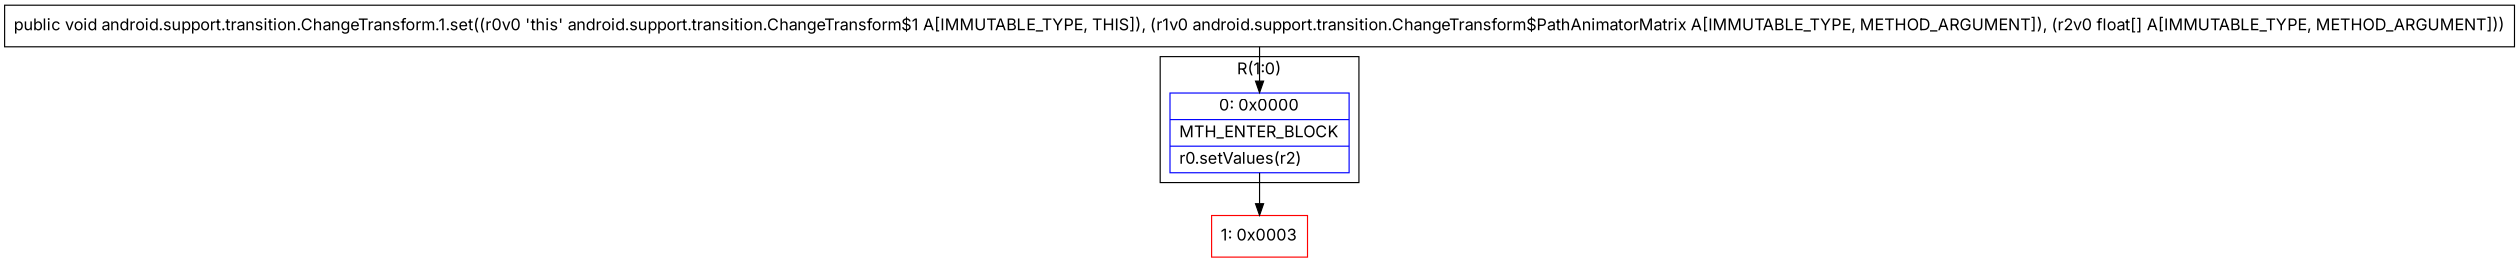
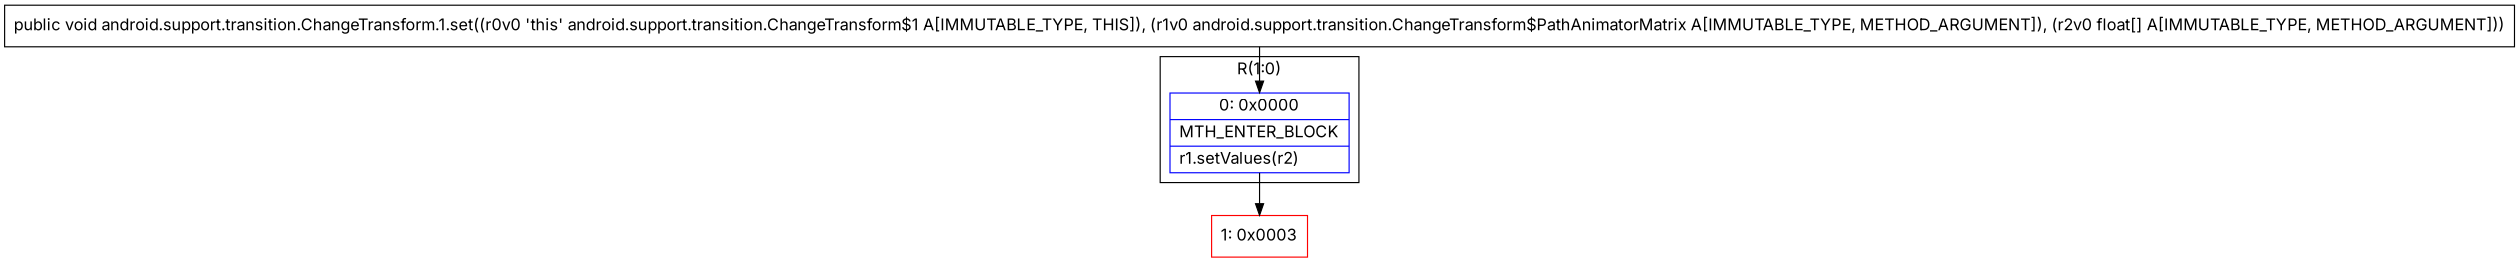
(1240, 159) -> (1239, 159)
